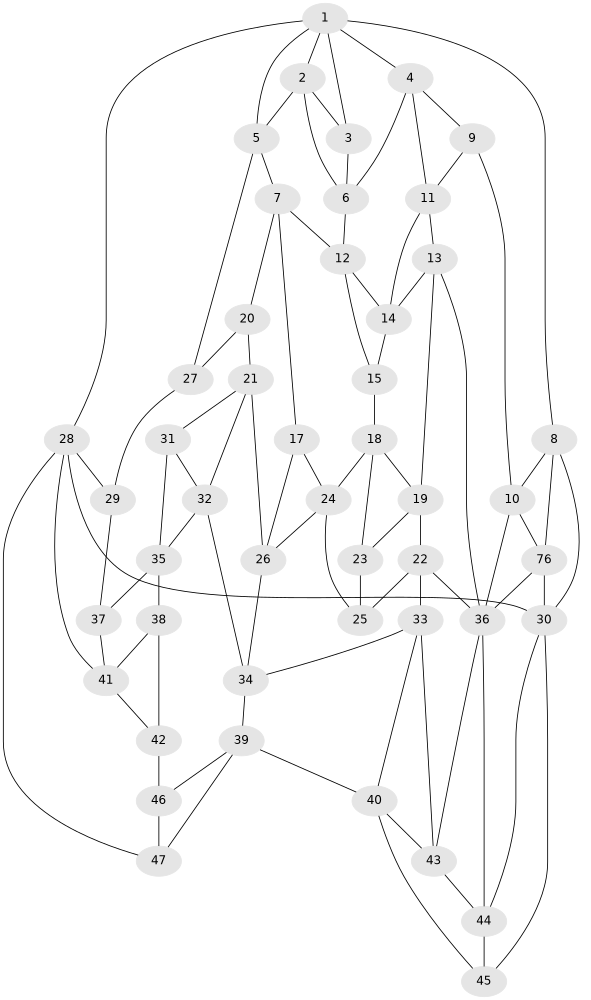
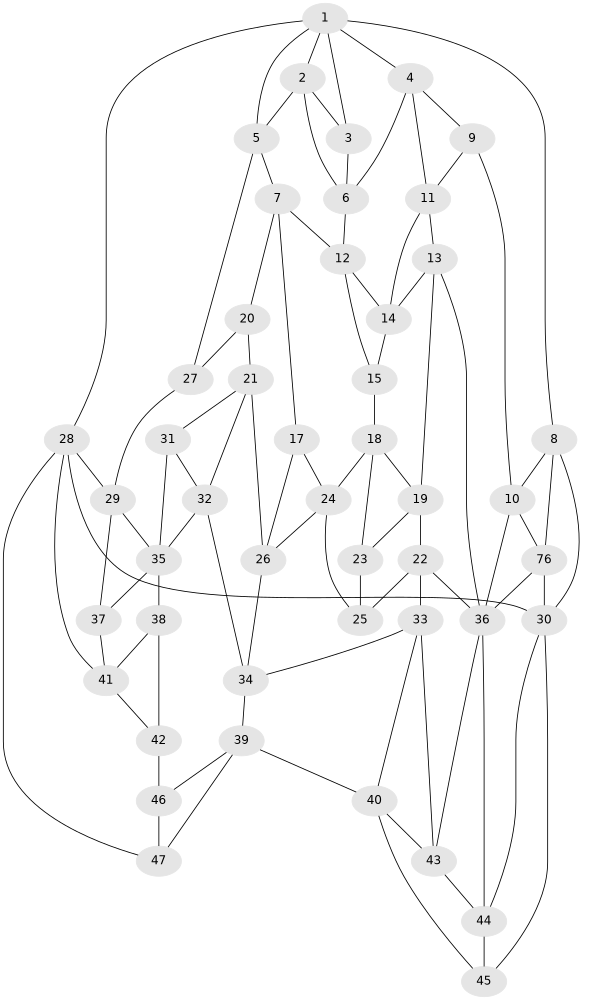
none -> (136, 530)
